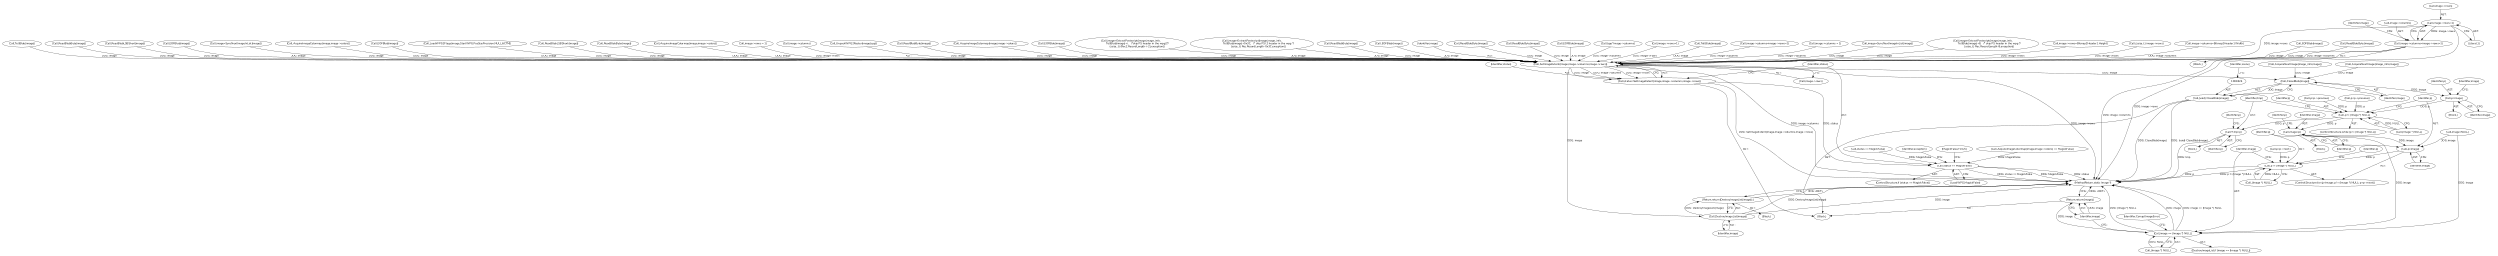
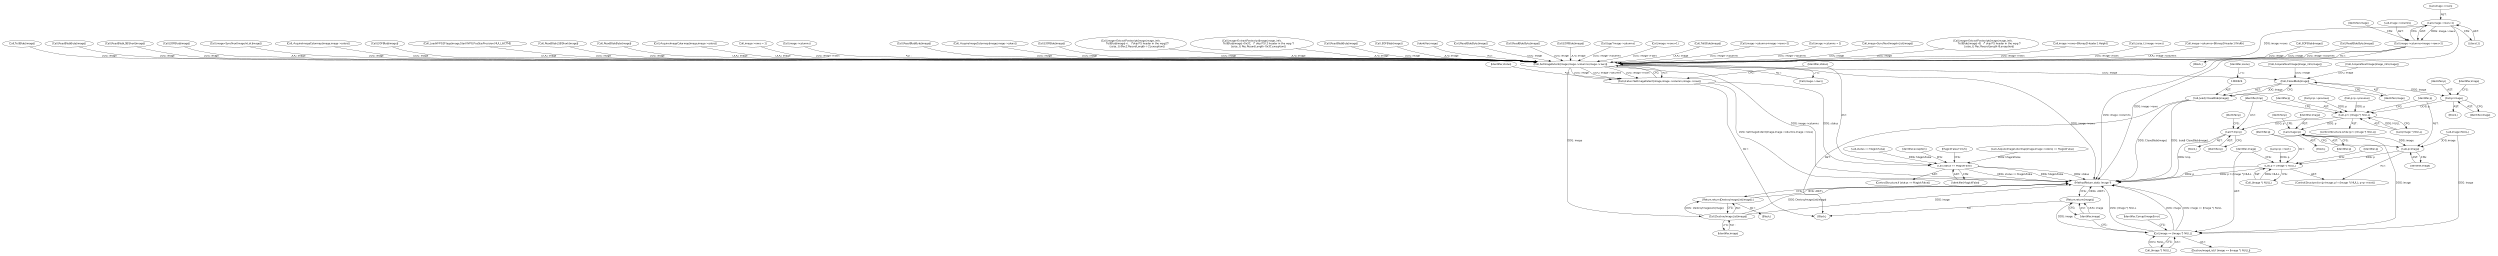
(853, 44) -> none
(1965, 183) -> (1965, 183)
